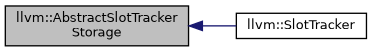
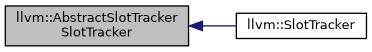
(97, 26) -> (97, 26)
